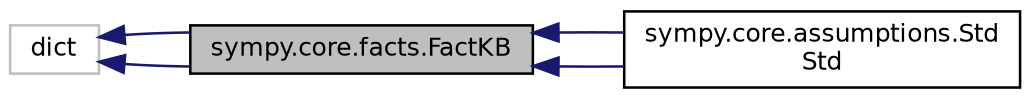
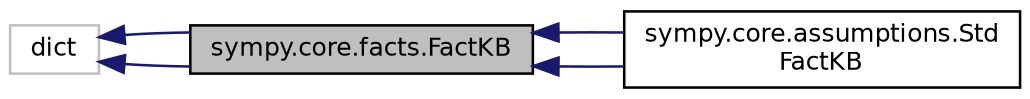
(822, 49) -> (822, 49)
